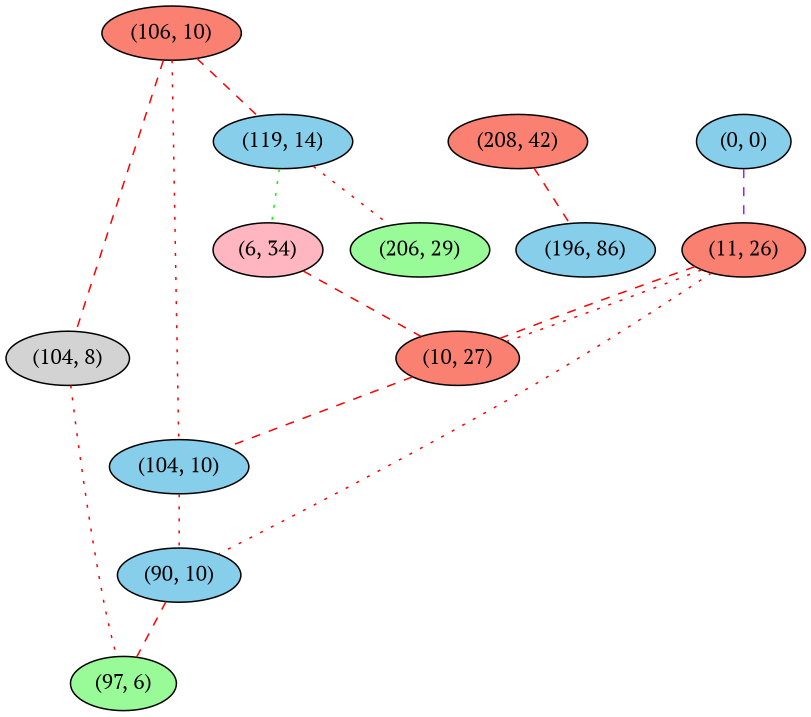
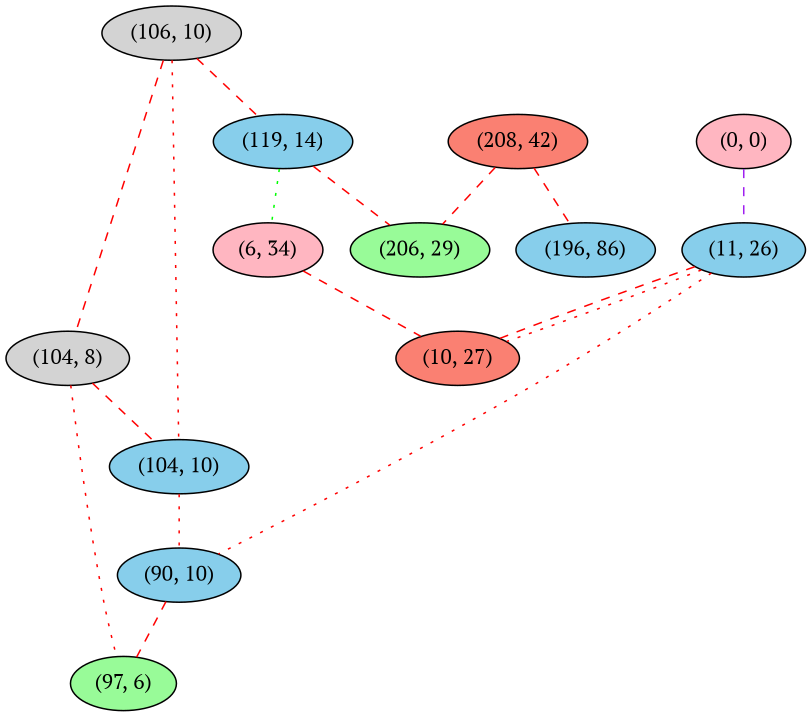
(172, 33) -> (172, 33)
(744, 142) -> (744, 142)
(352, 196) -> (352, 196)
none -> (469, 196)
(744, 250) -> (744, 250)
(320, 412) -> (123, 412)
